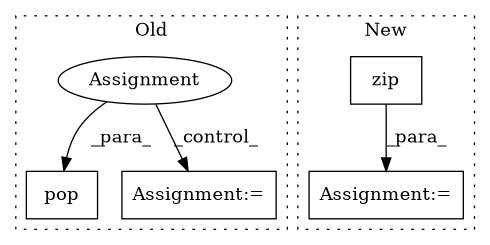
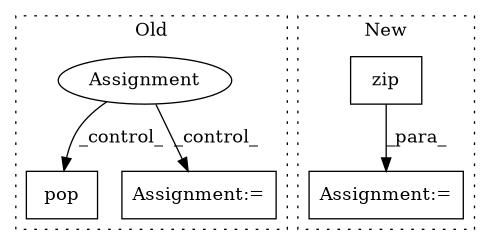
(121, 138) -> (121, 138)
